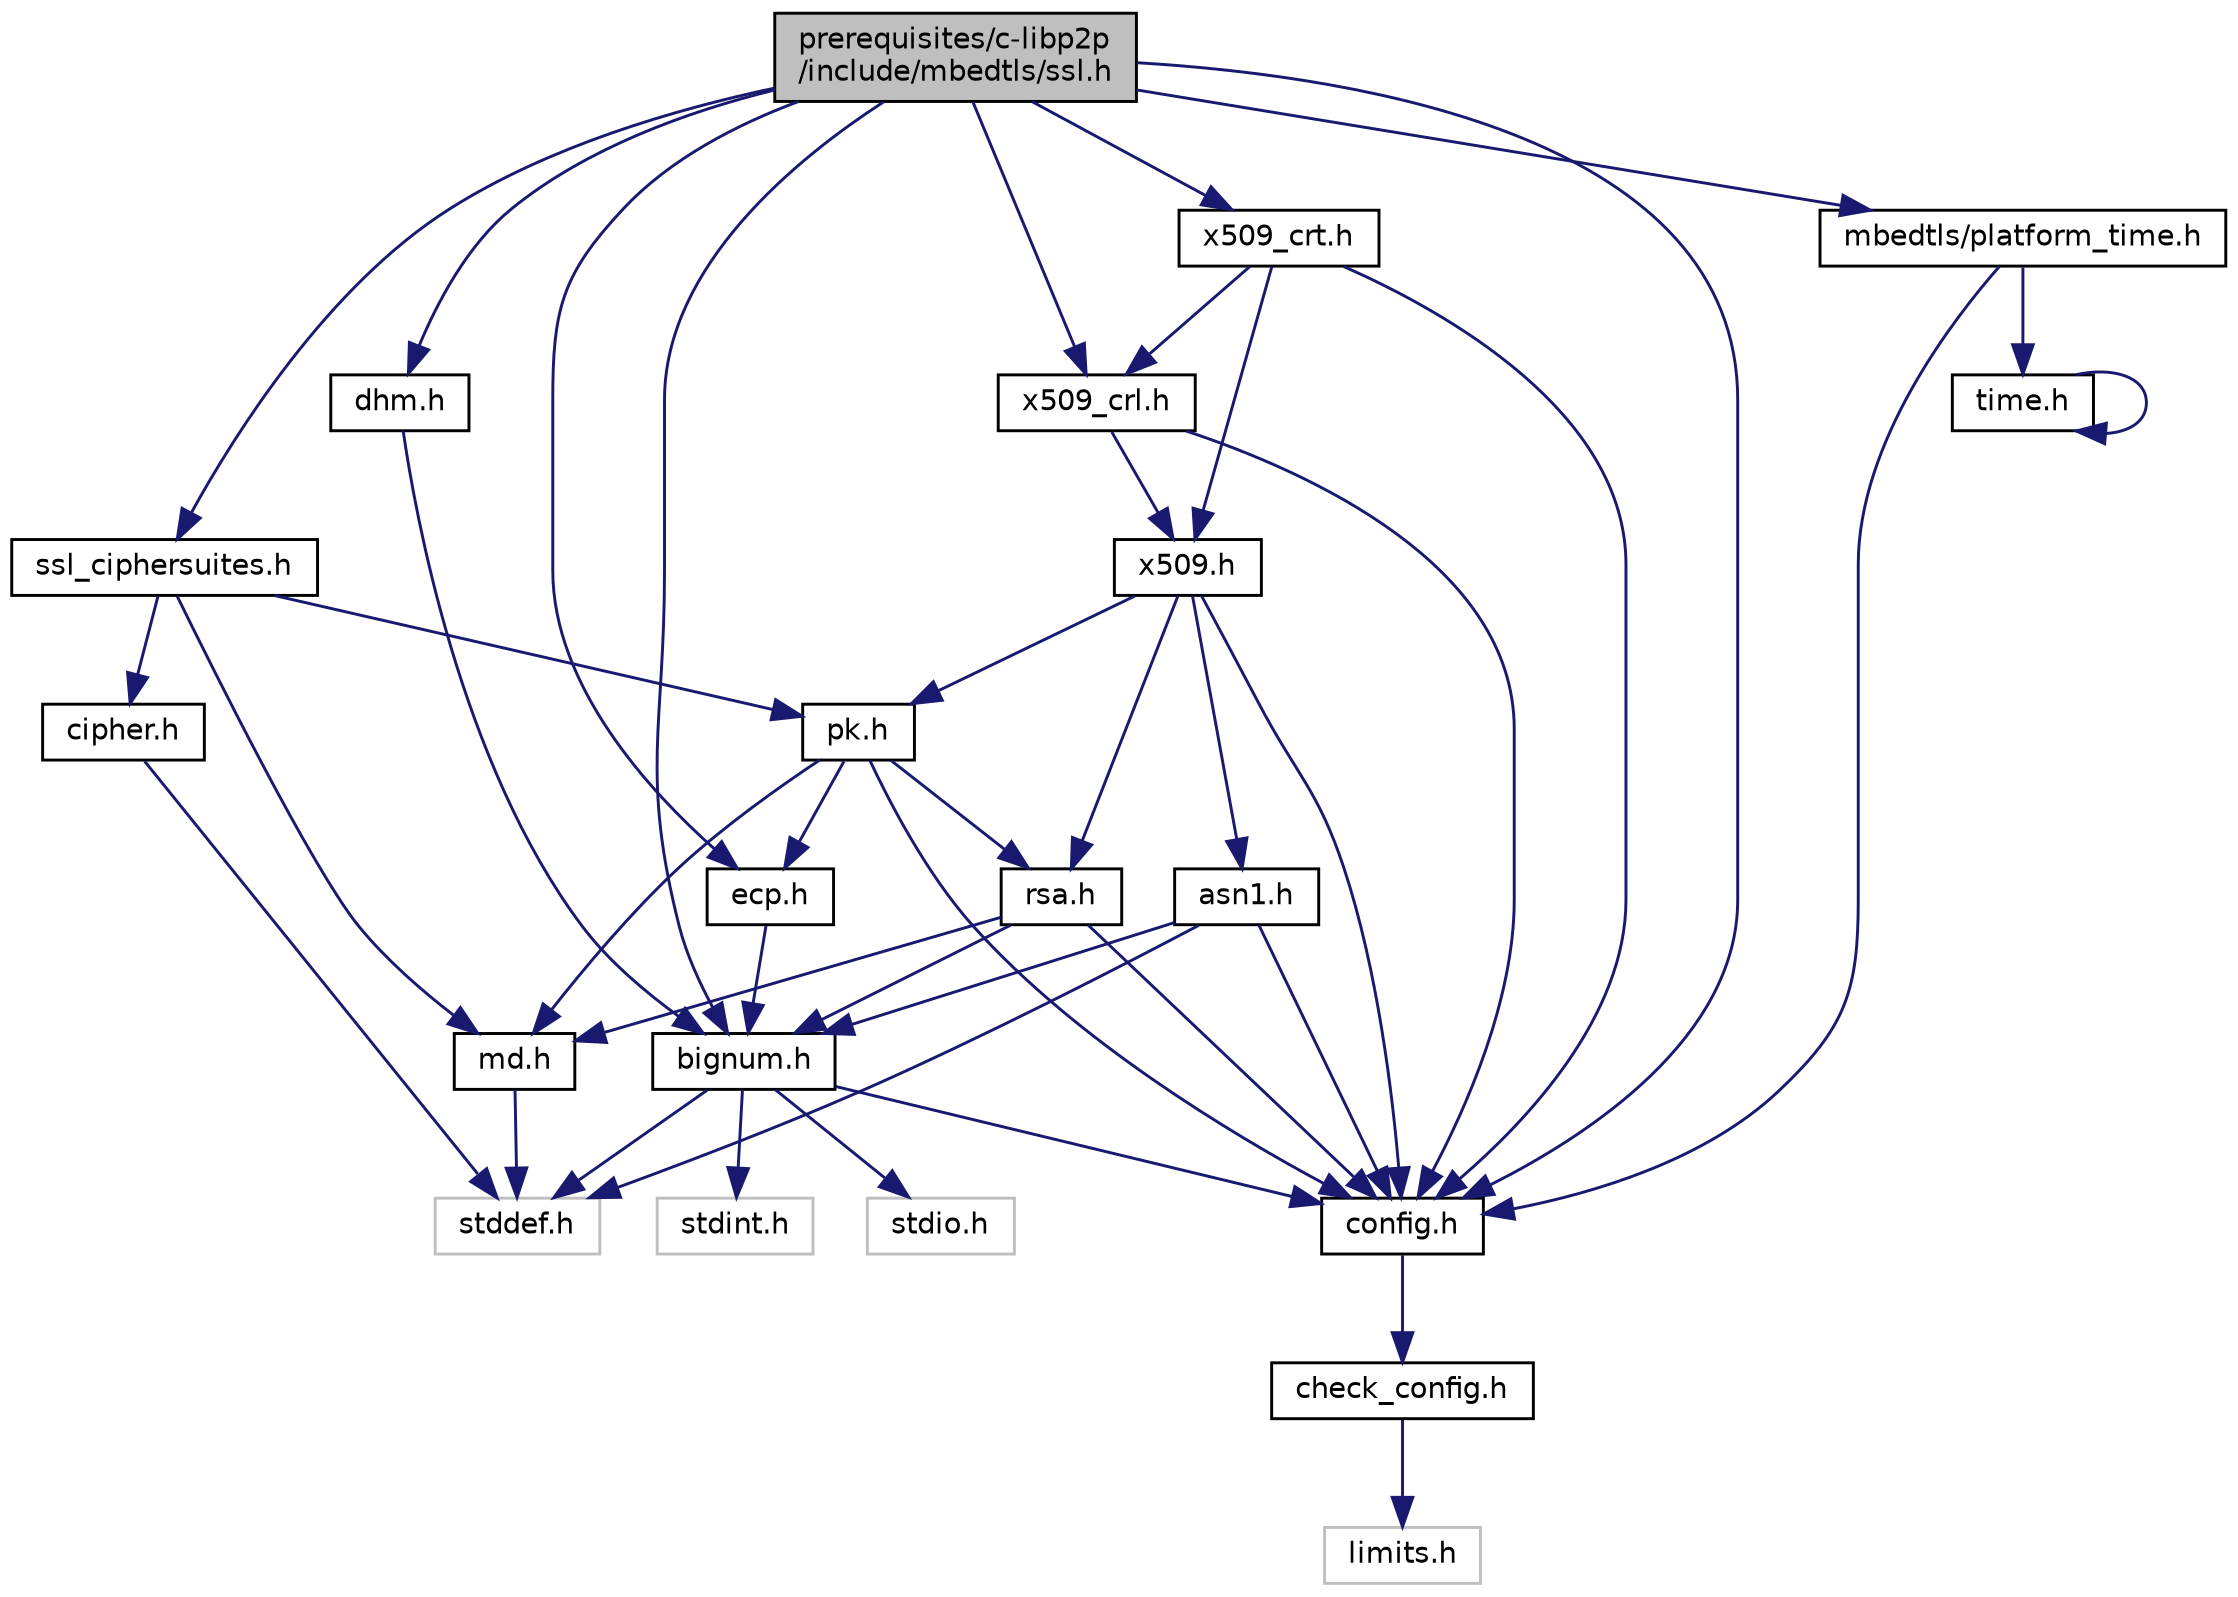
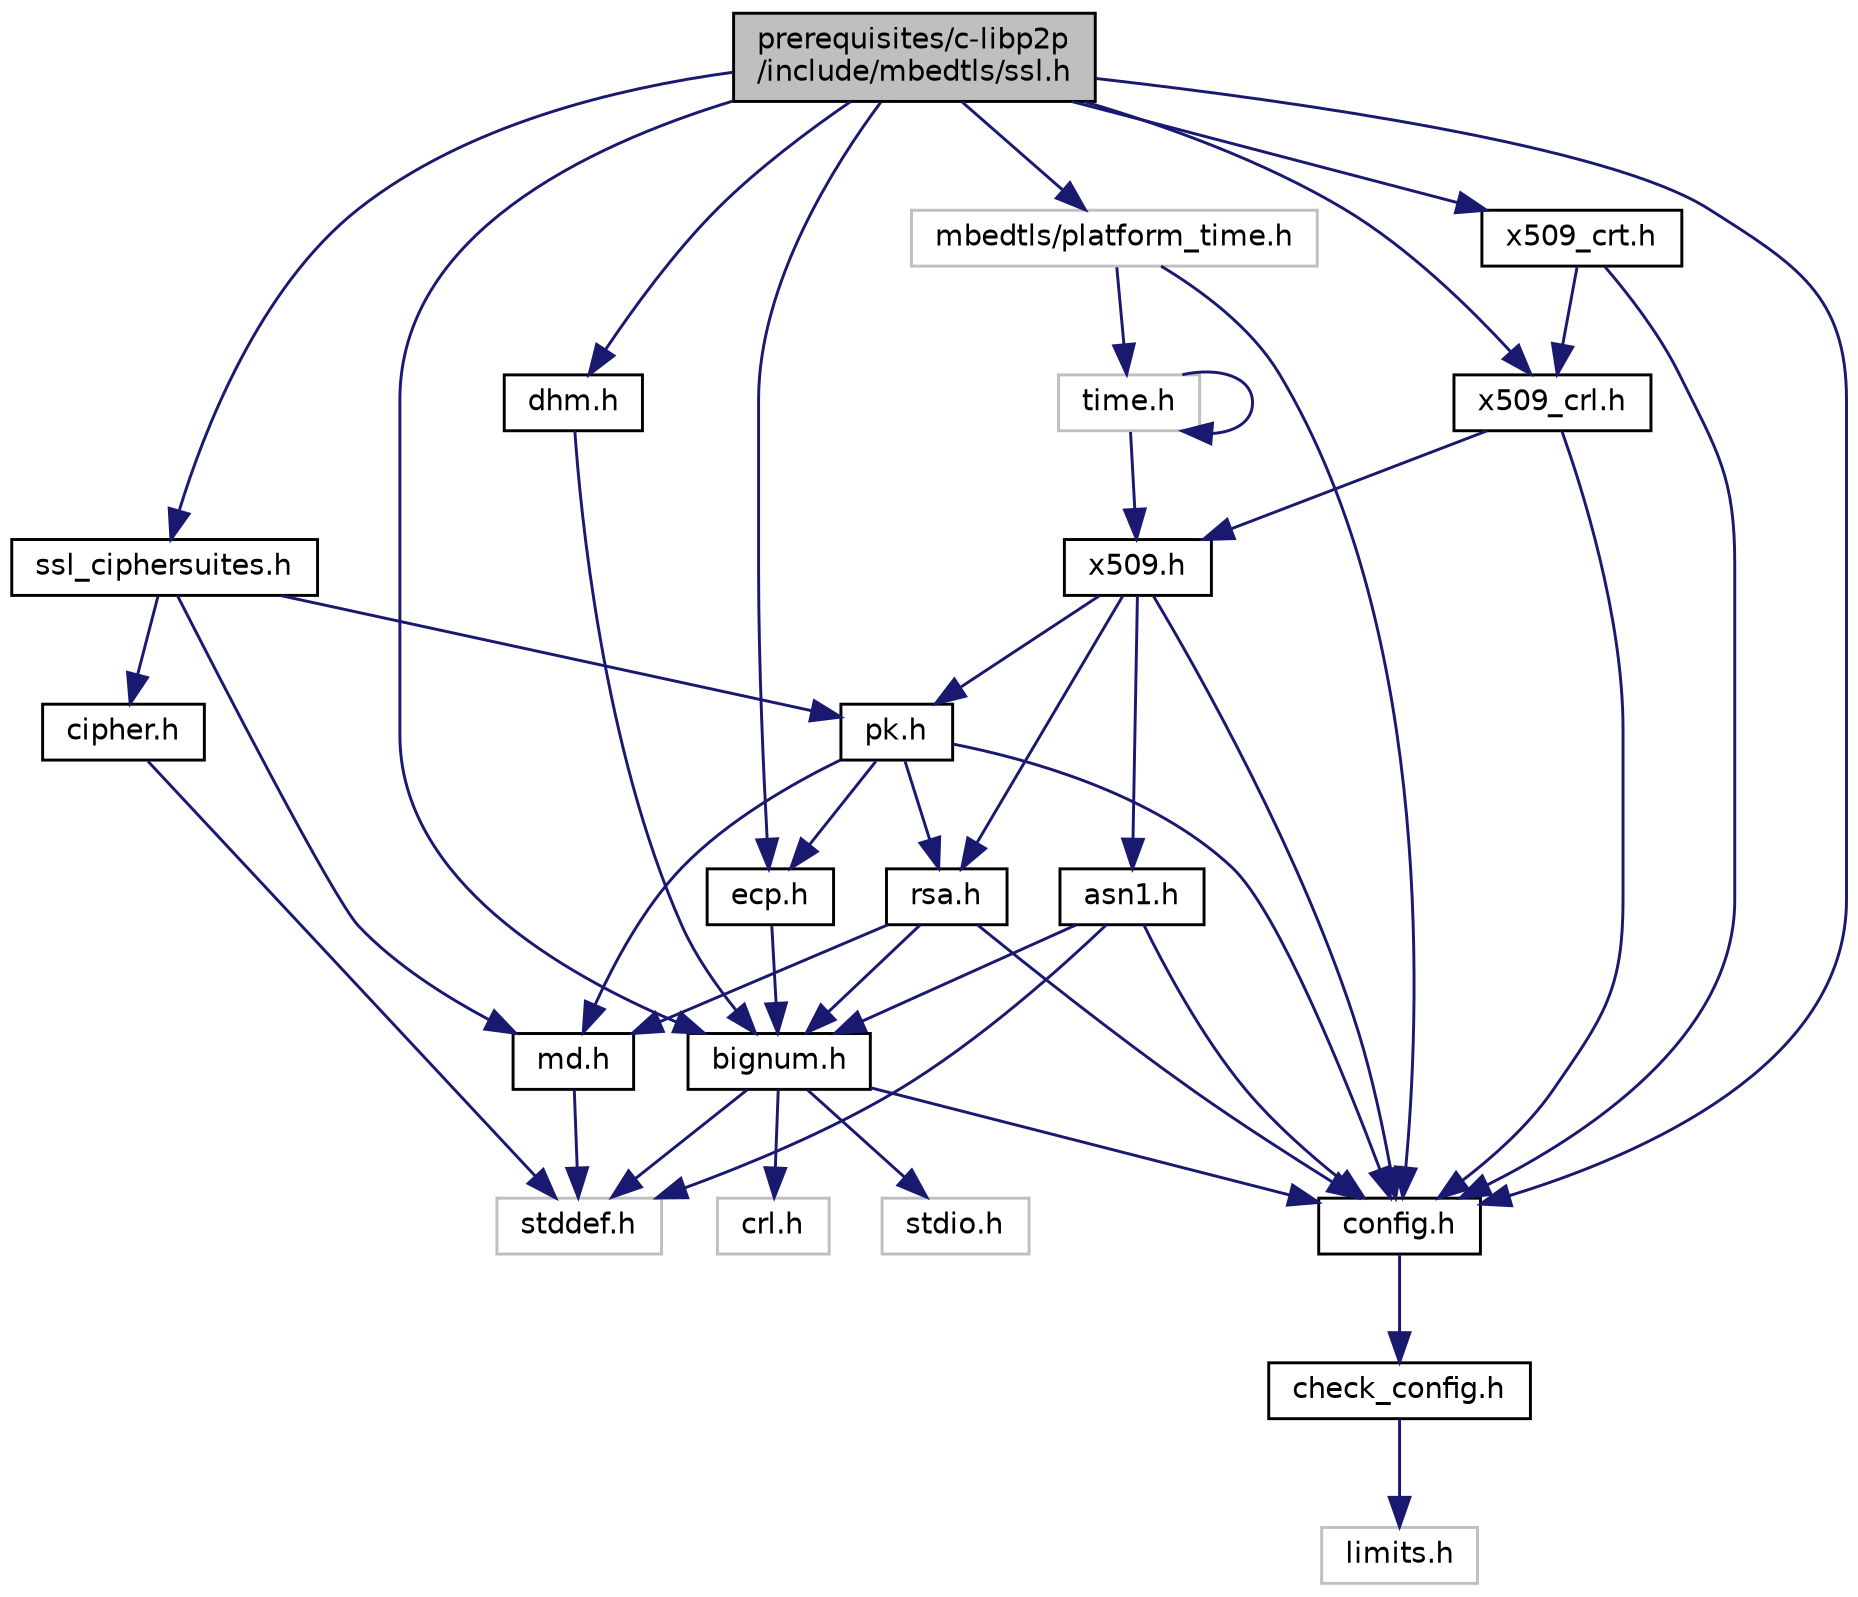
(2023, 238) -> (1114, 238)
(1237, 389) -> (1133, 470)
(2023, 403) -> (1129, 403)
(735, 1226) -> (773, 1226)
